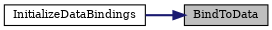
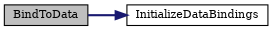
(159, 15) -> (102, 15)
